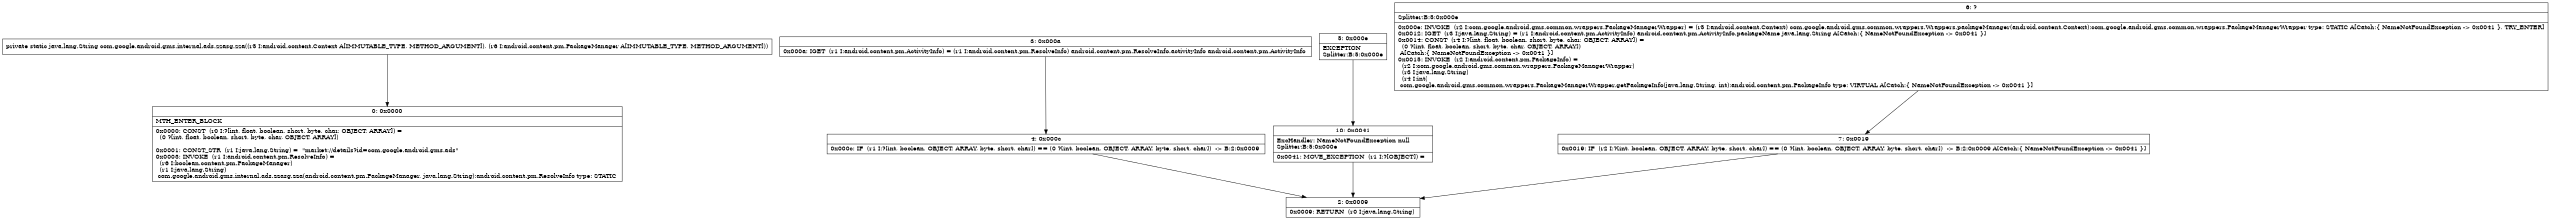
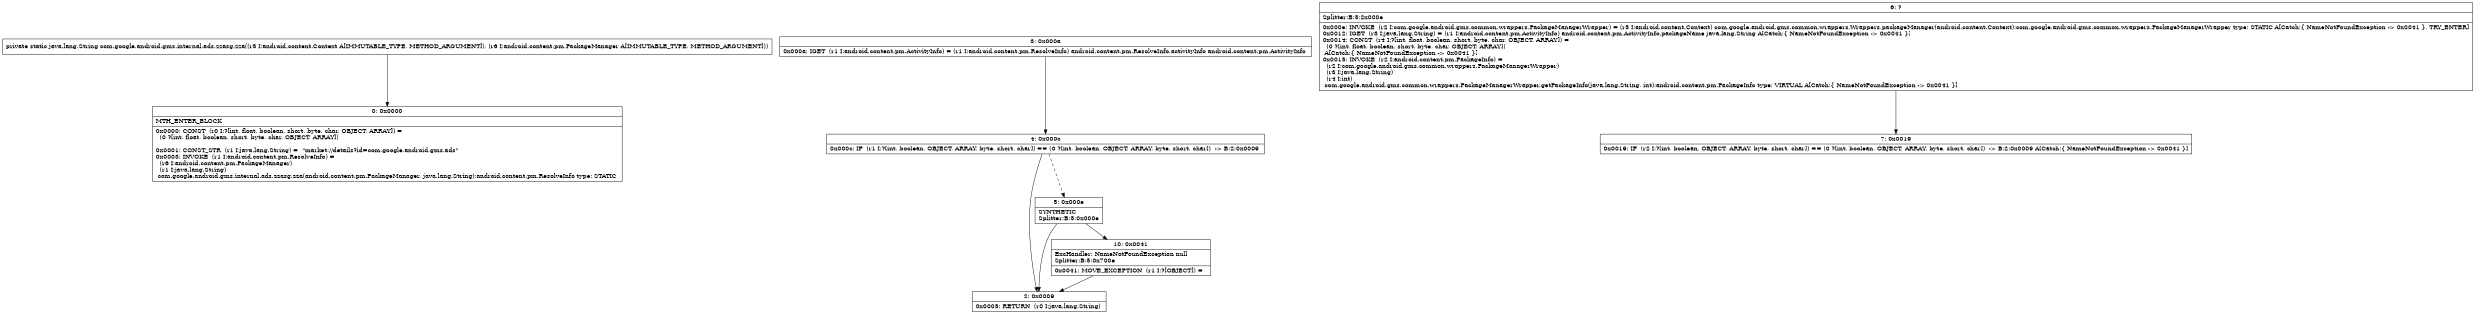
(1428, 17) -> (1353, 17)
(1342, 48) -> (1057, 212)
(1307, 147) -> (1085, 261)
(224, 163) -> (224, 163)
none -> (1056, 174)
(1601, 176) -> (1043, 254)
(1353, 212) -> (1039, 306)
